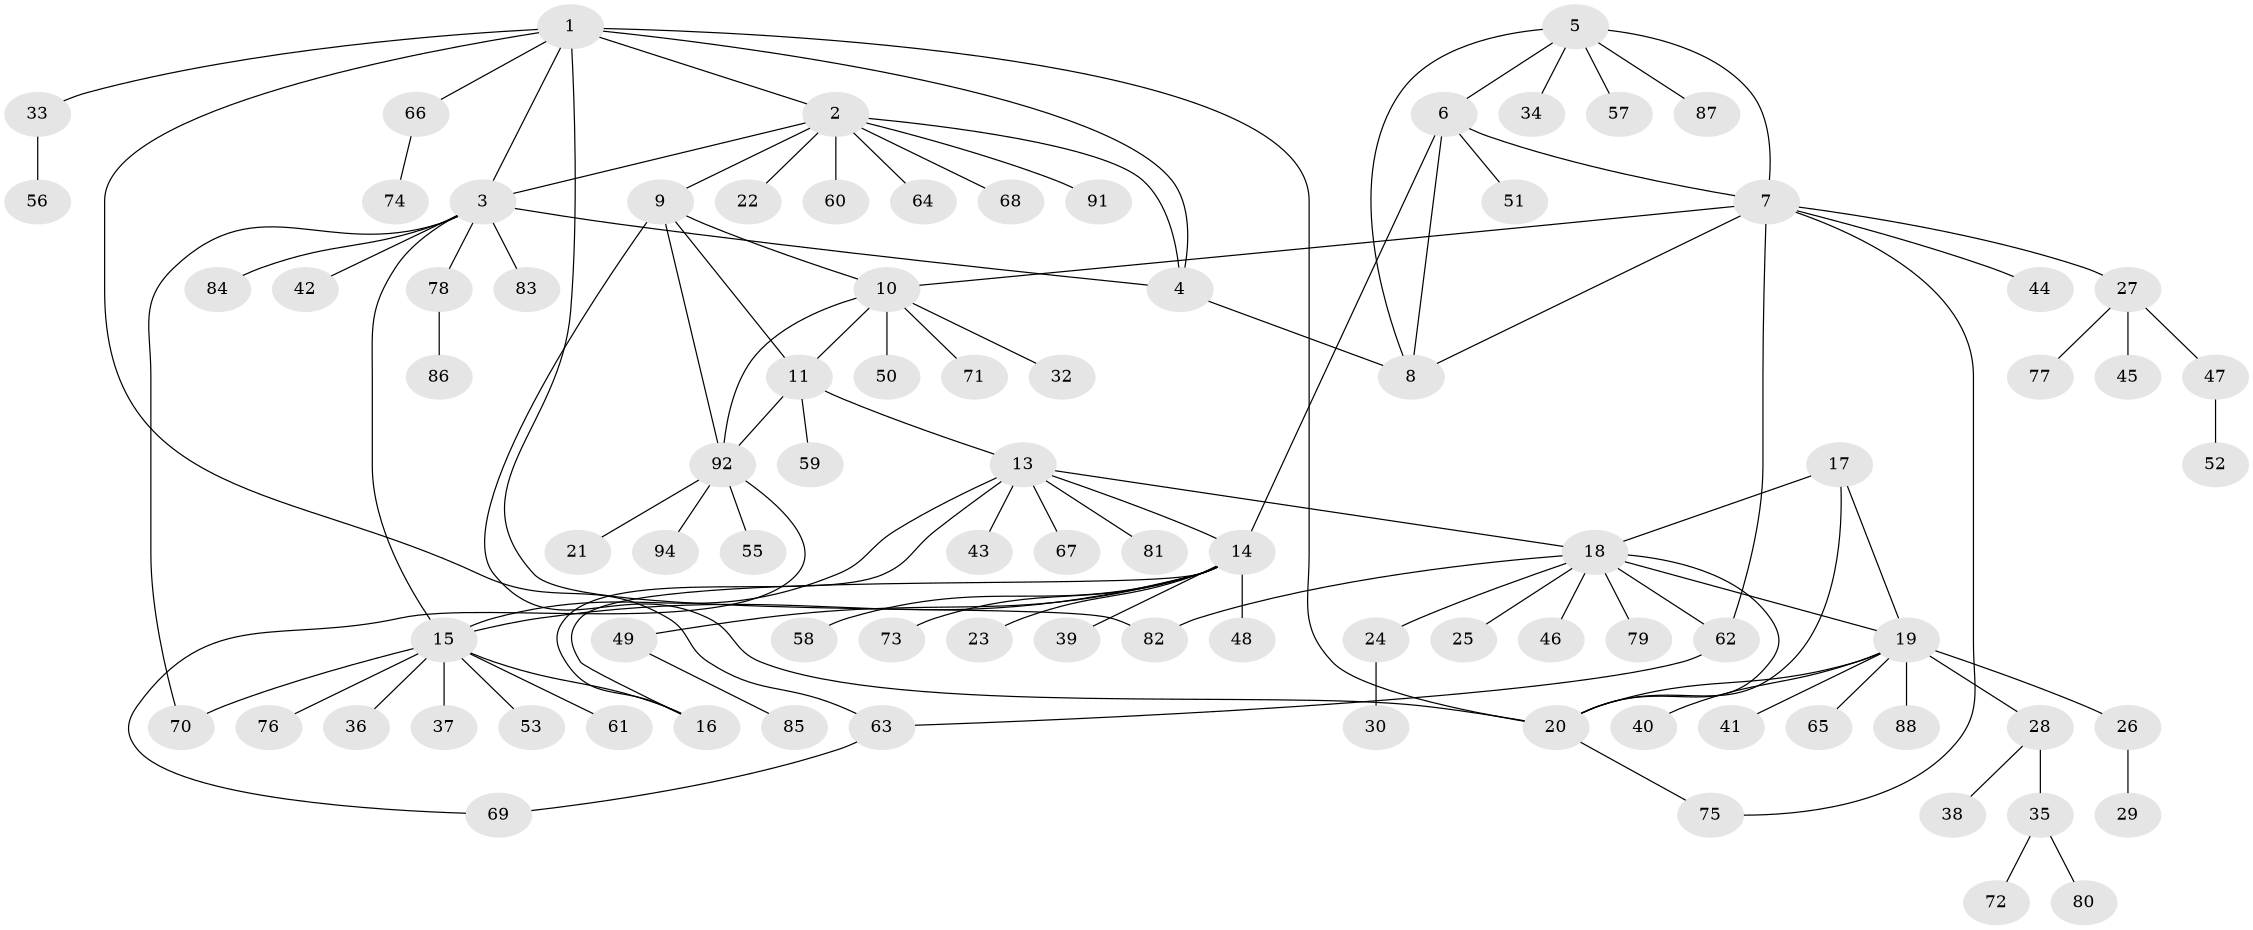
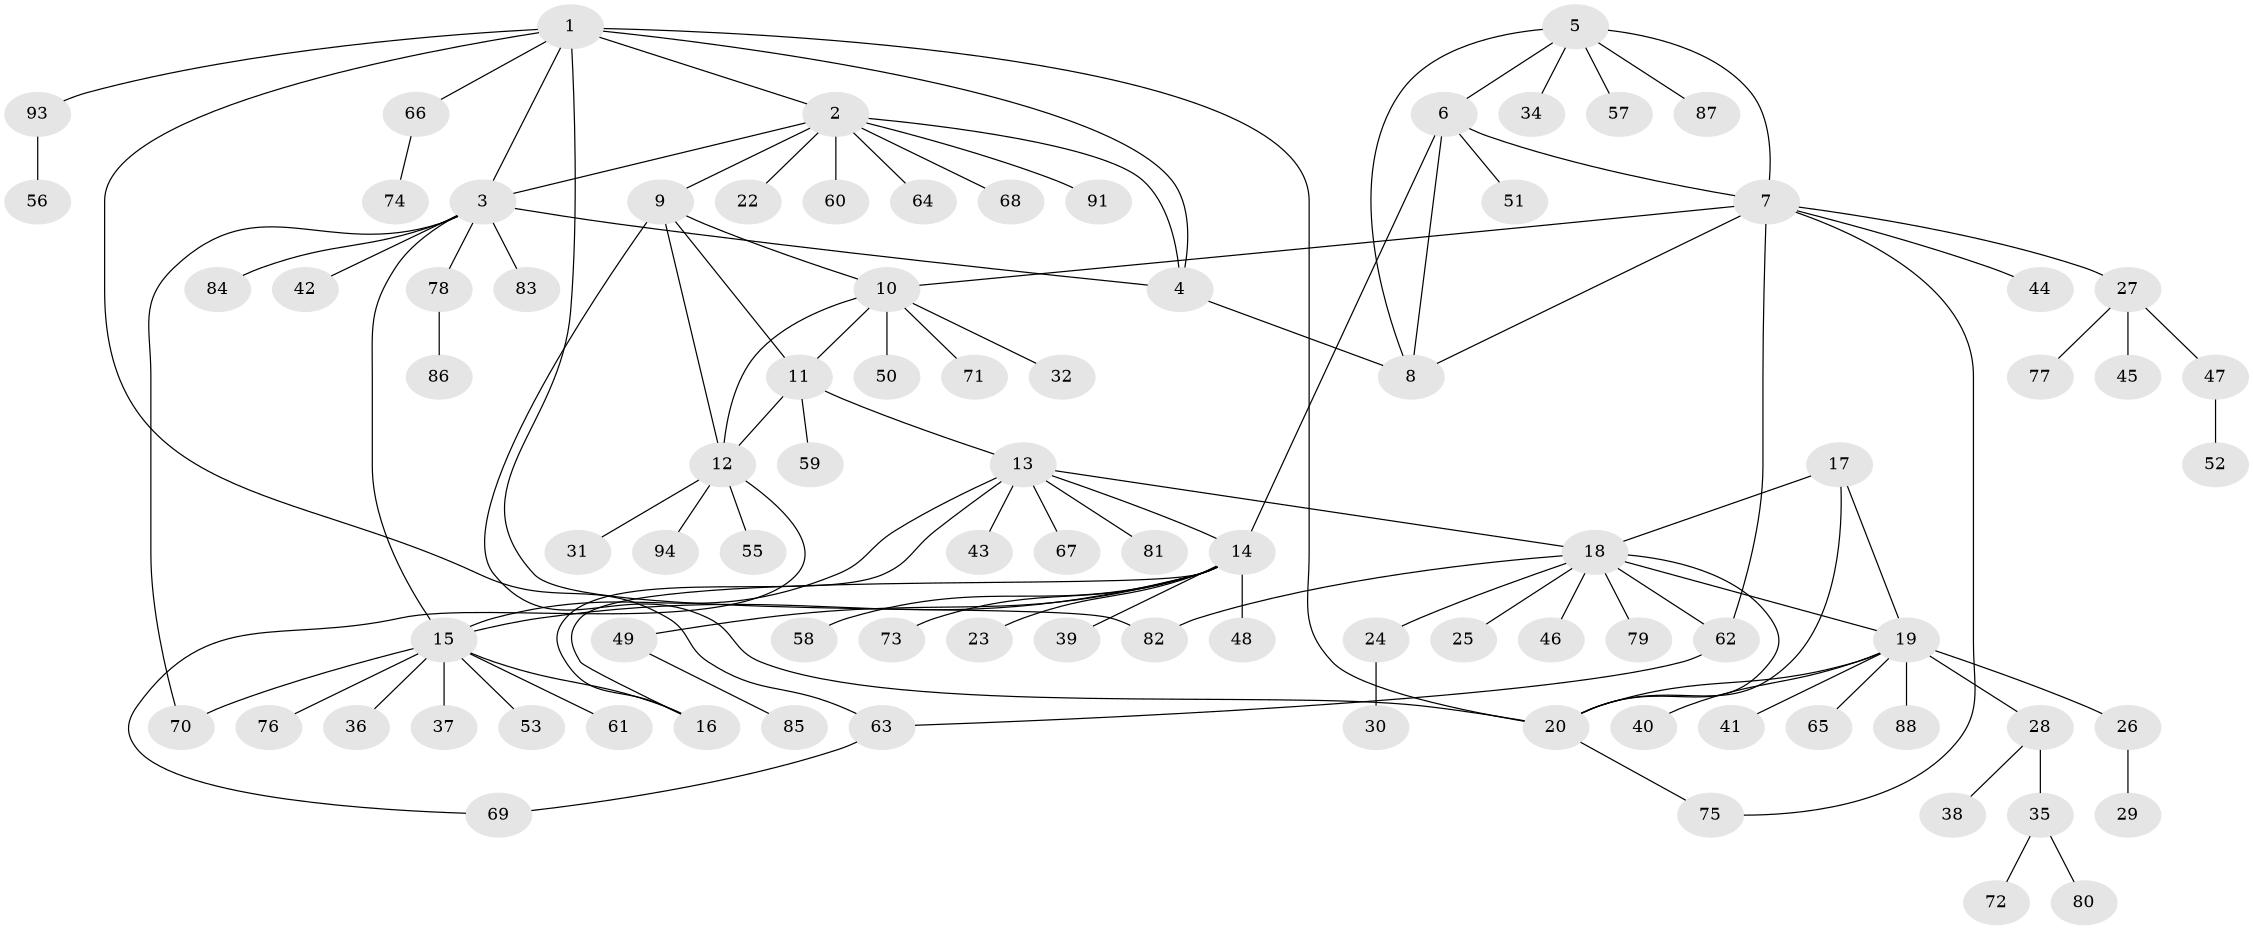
(38, 114) -> (38, 114)
(723, 465) -> (723, 465)
(578, 552) -> (578, 552)
